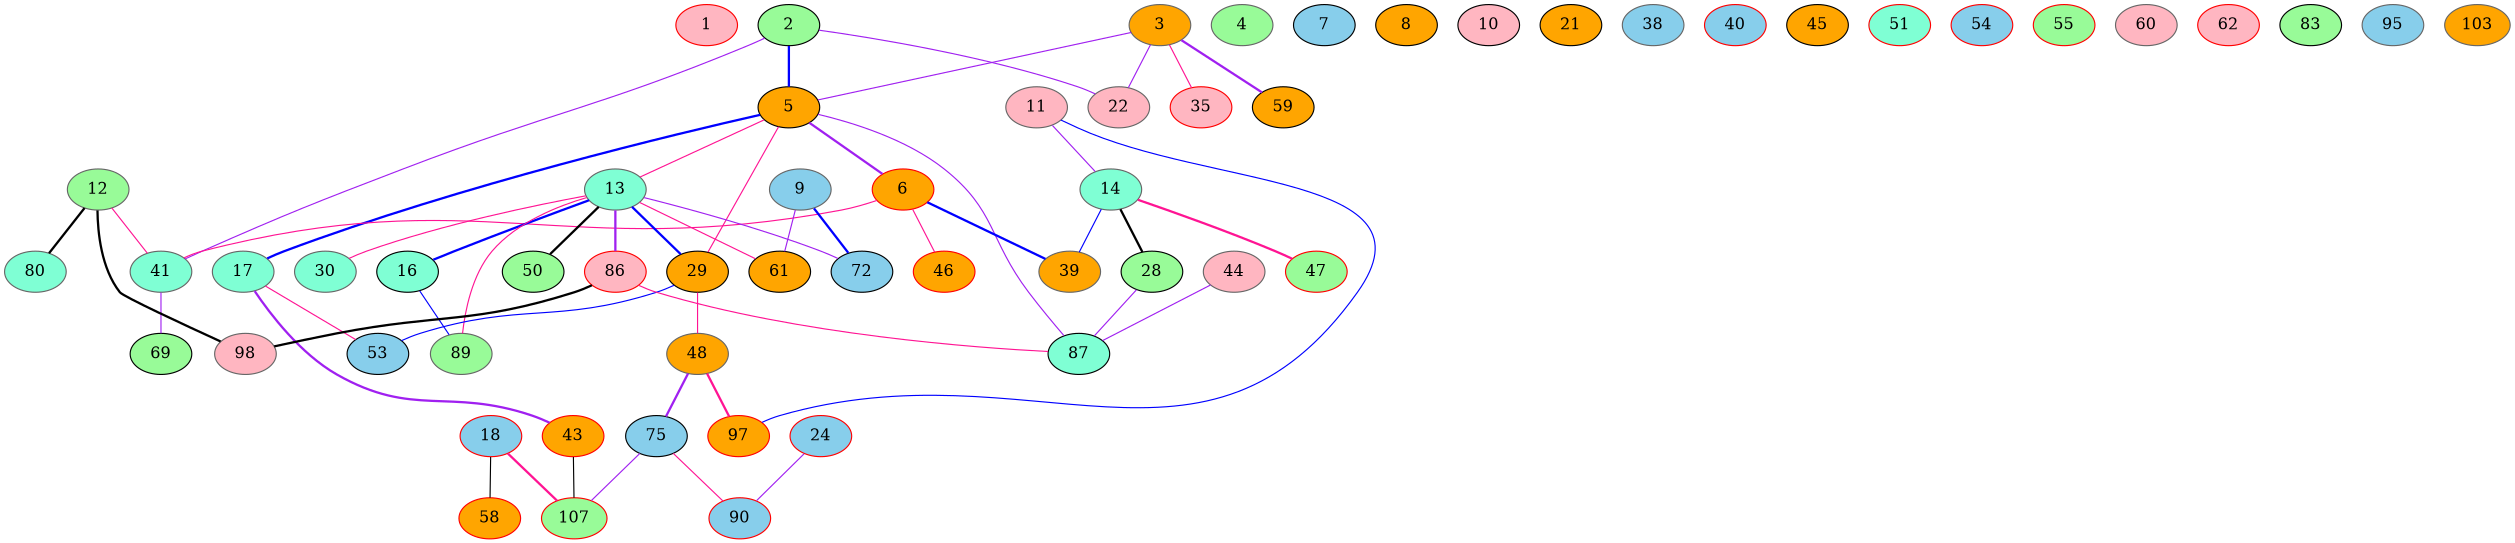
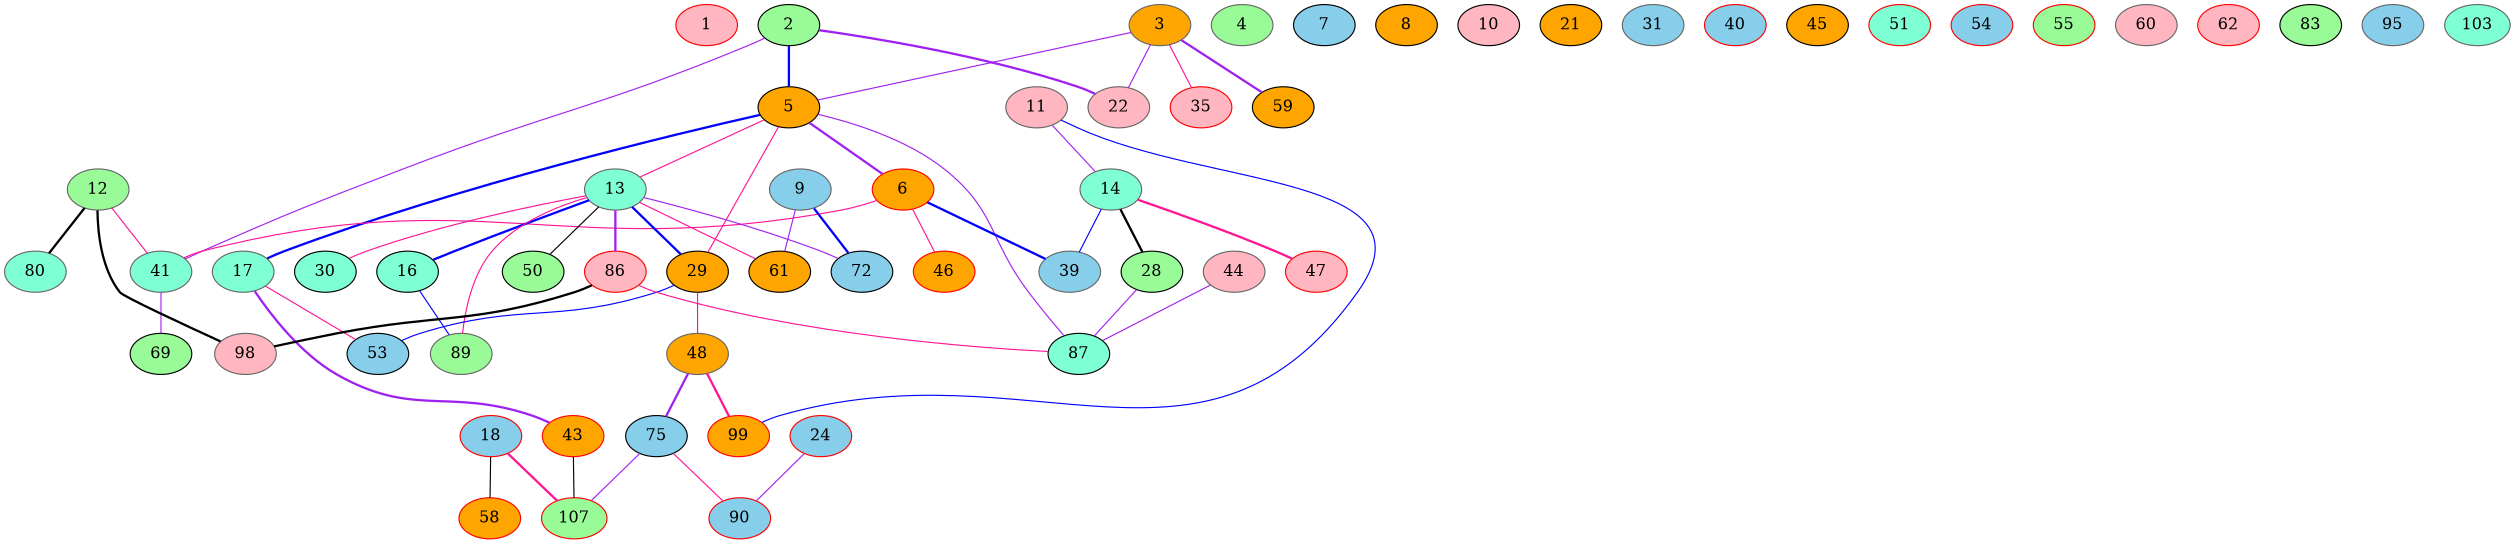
(1653, 25) -> (1653, 25)
(2477, 25) -> (2477, 25)
(959, 55) -> (959, 55)
(571, 234) -> (571, 234)
(325, 272) -> (325, 272)
(1070, 272) -> (1070, 272)
(1316, 272) -> (1316, 272)
(739, 436) -> (739, 436)
